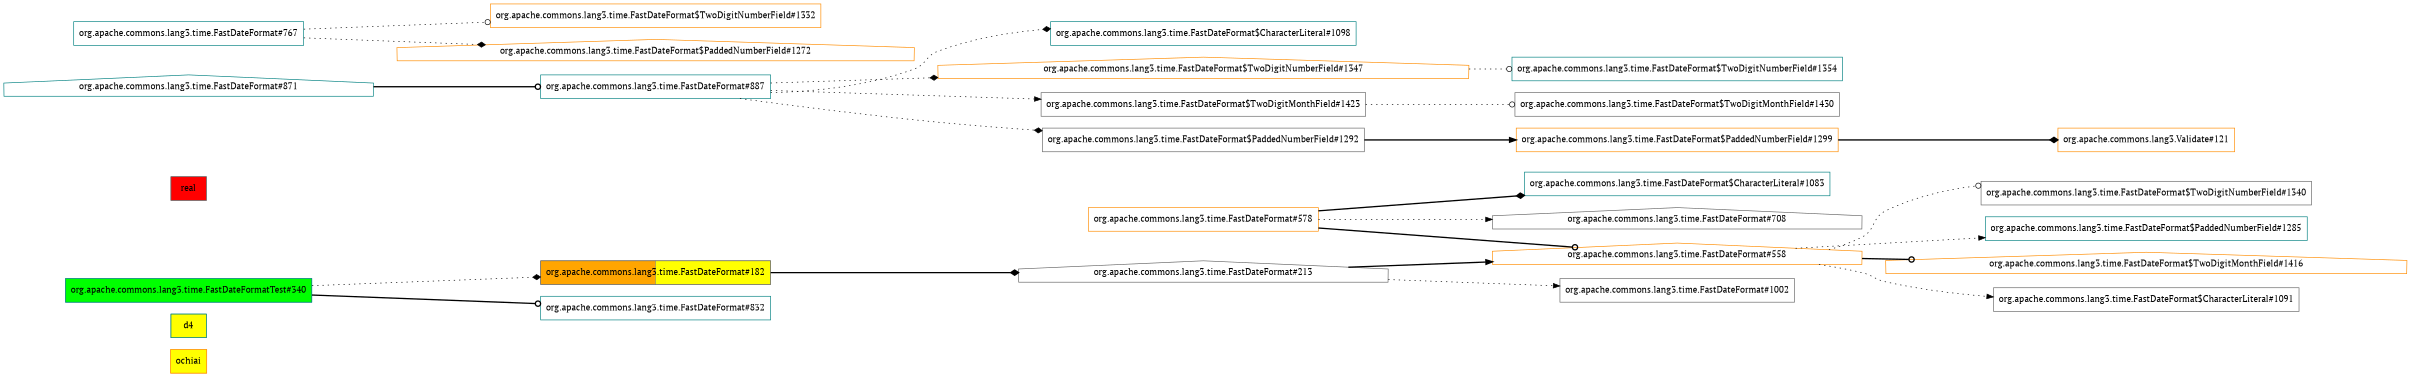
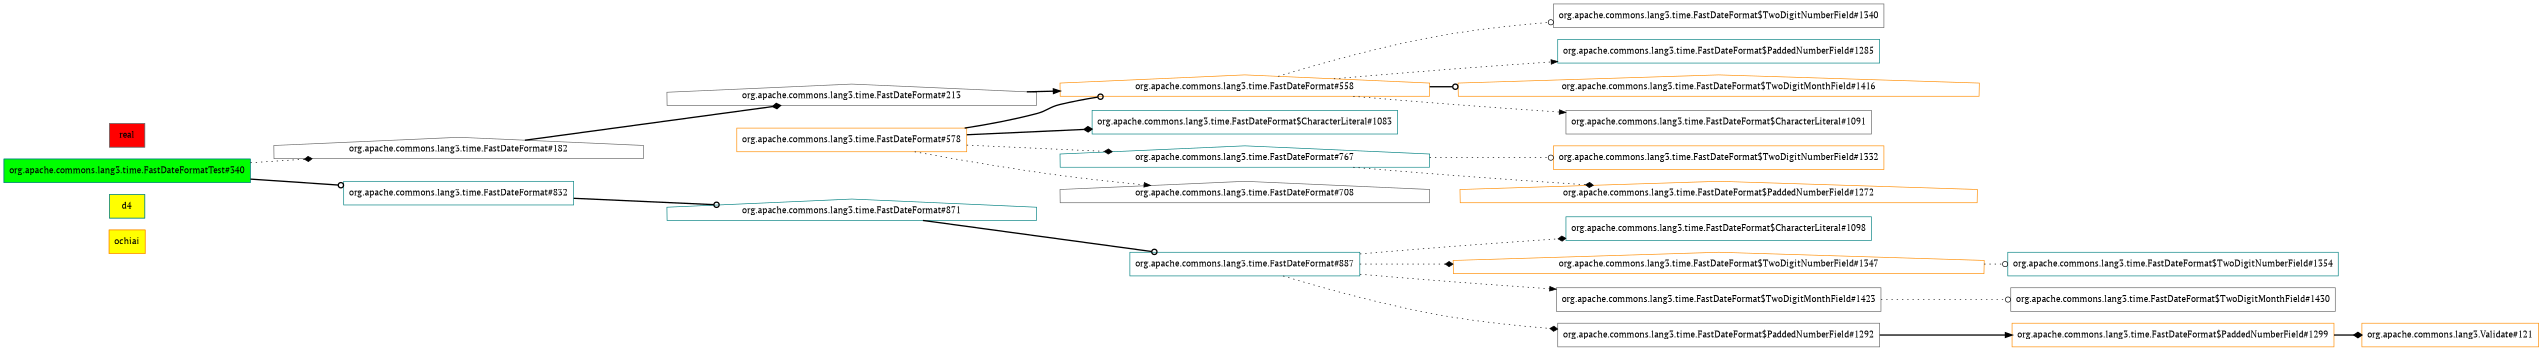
(189, 34) -> (1245, 158)
none -> (1035, 148)
none -> (644, 201)
(656, 273) -> (459, 149)
(1677, 290) -> none
